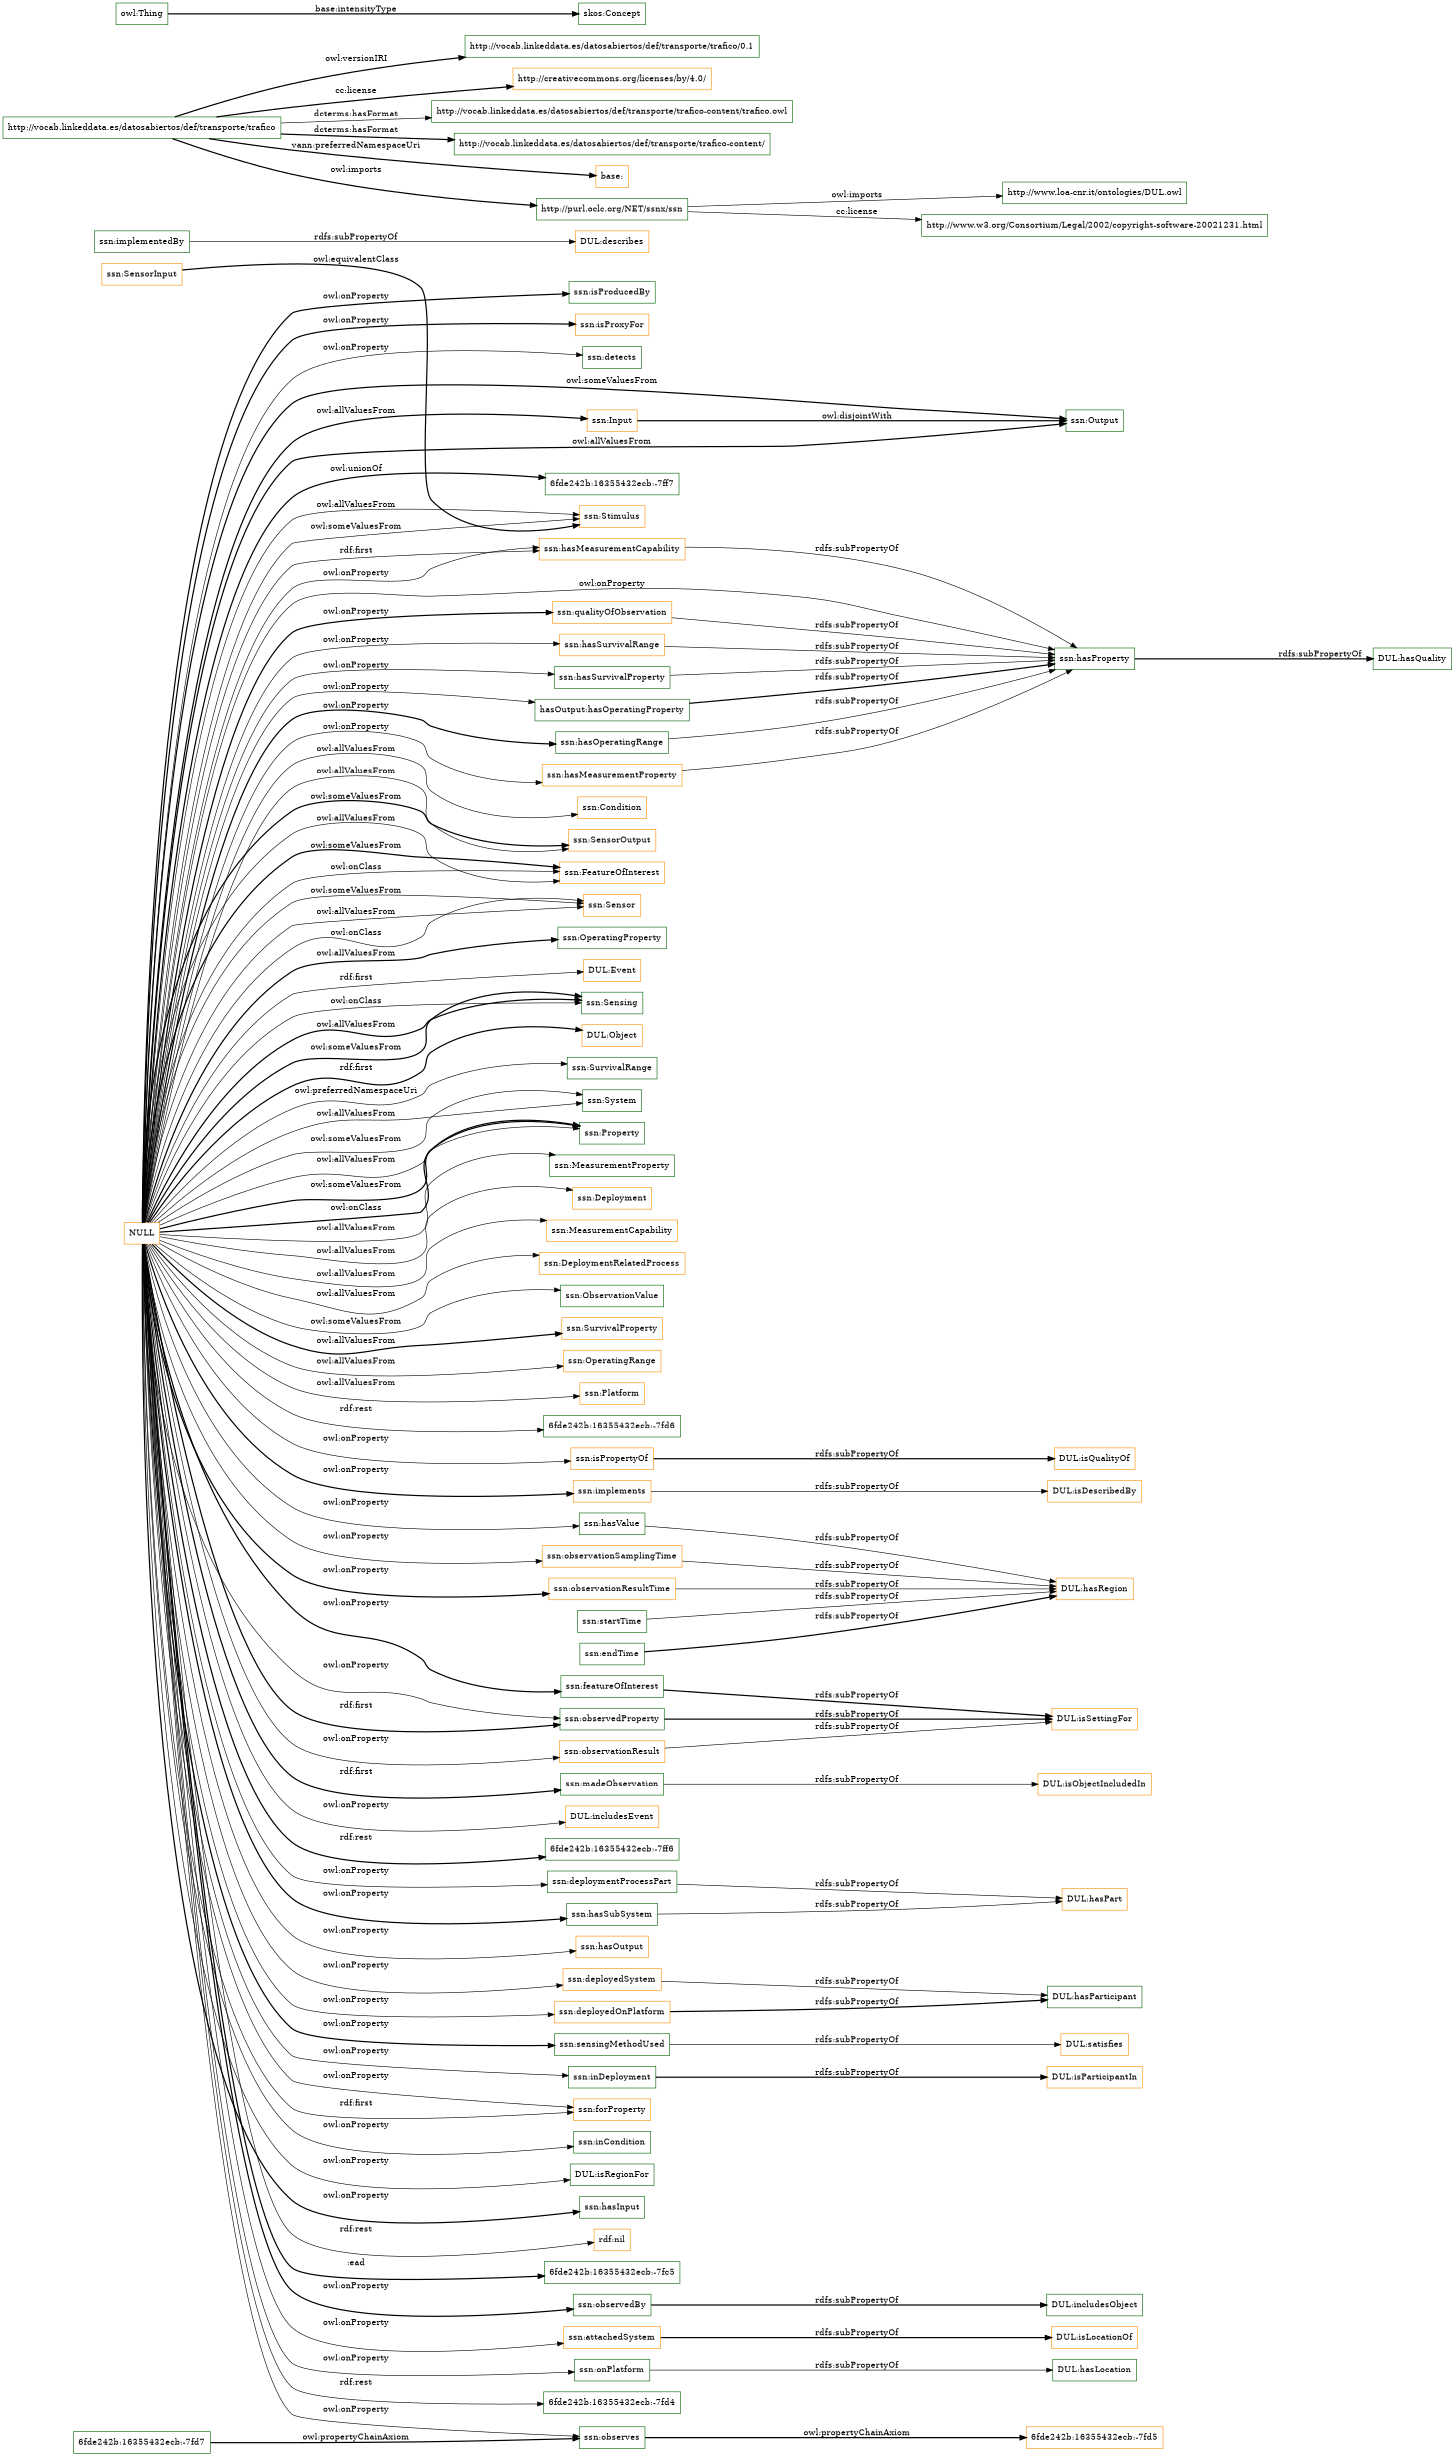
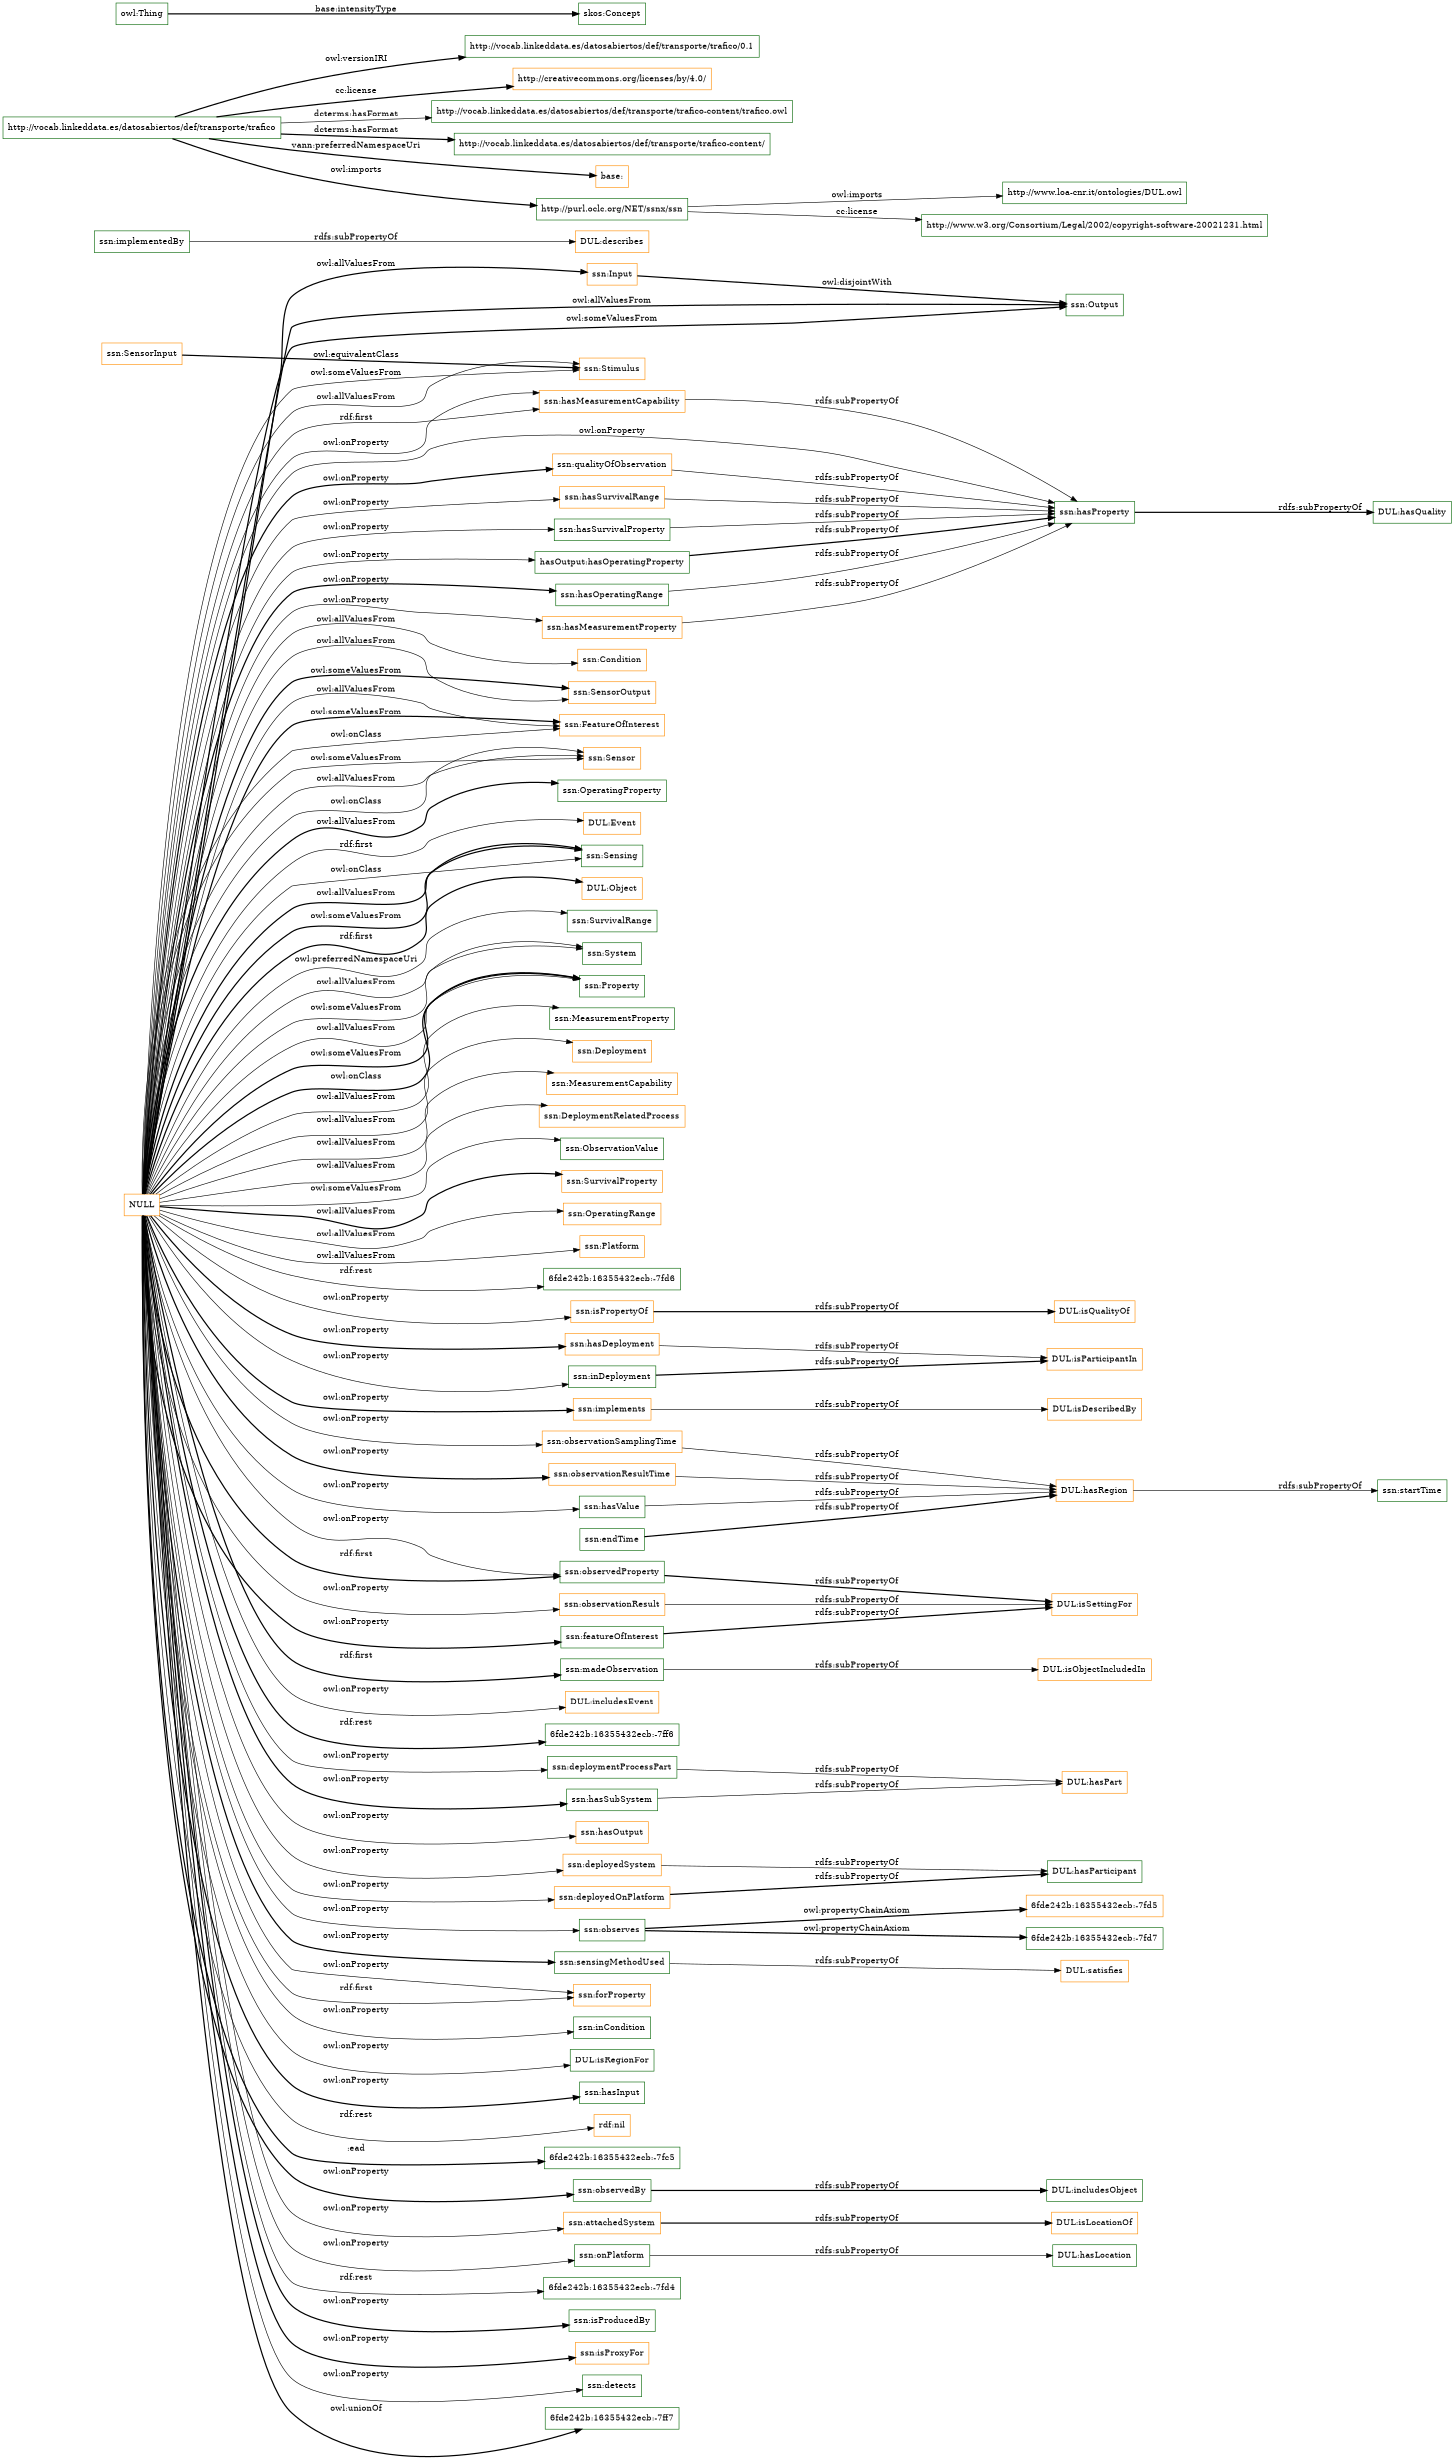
none -> (612, 1344)
(848, 1606) -> (1252, 1491)
(392, 2442) -> (832, 1934)
